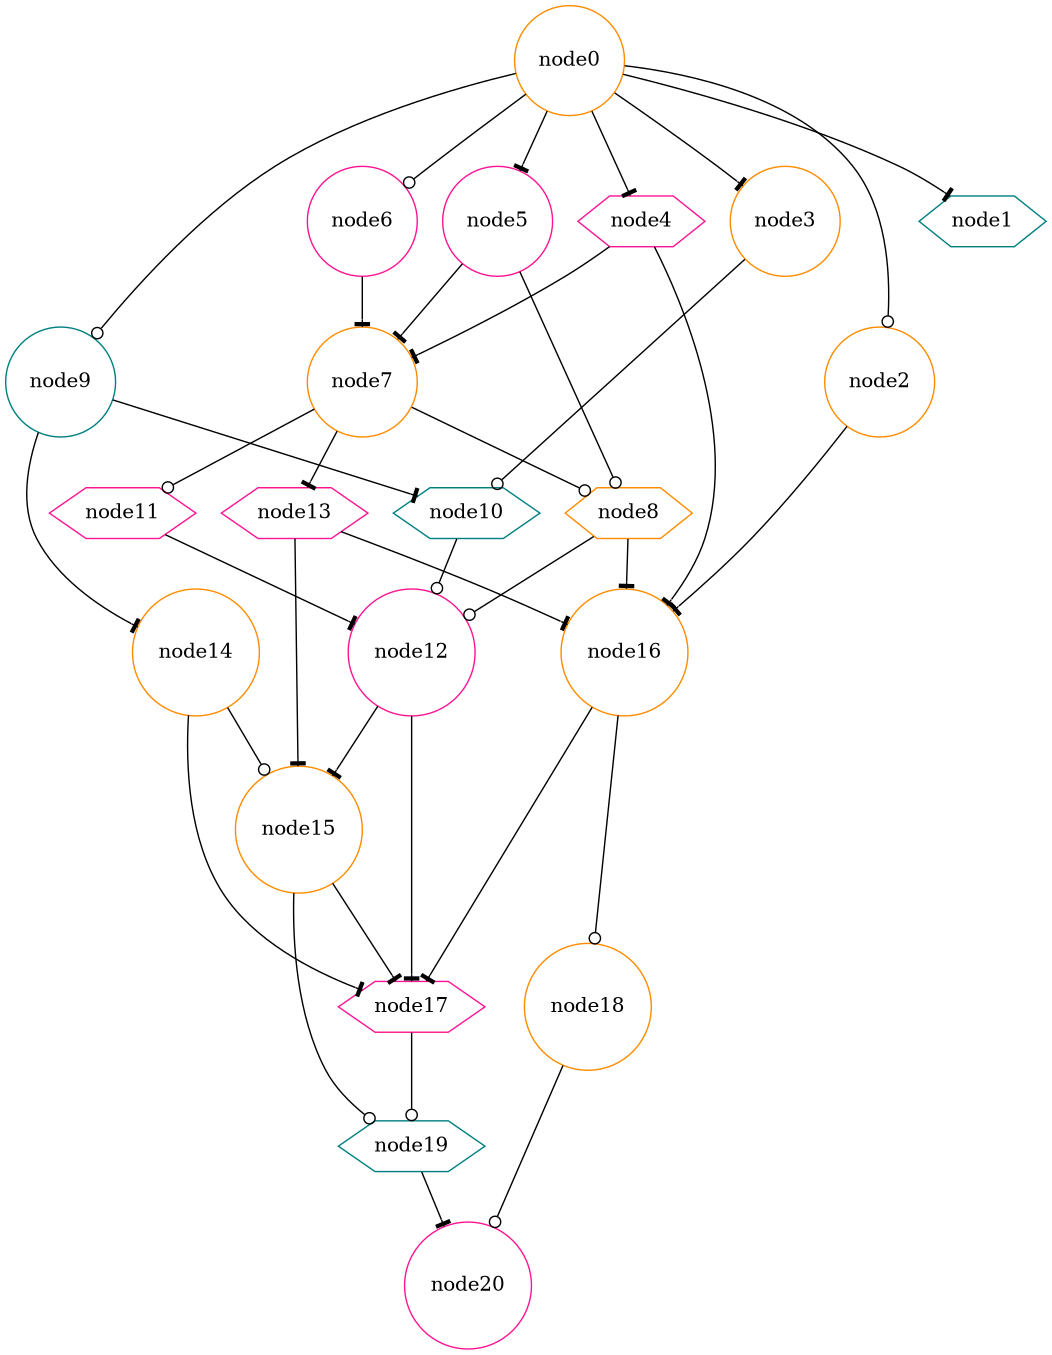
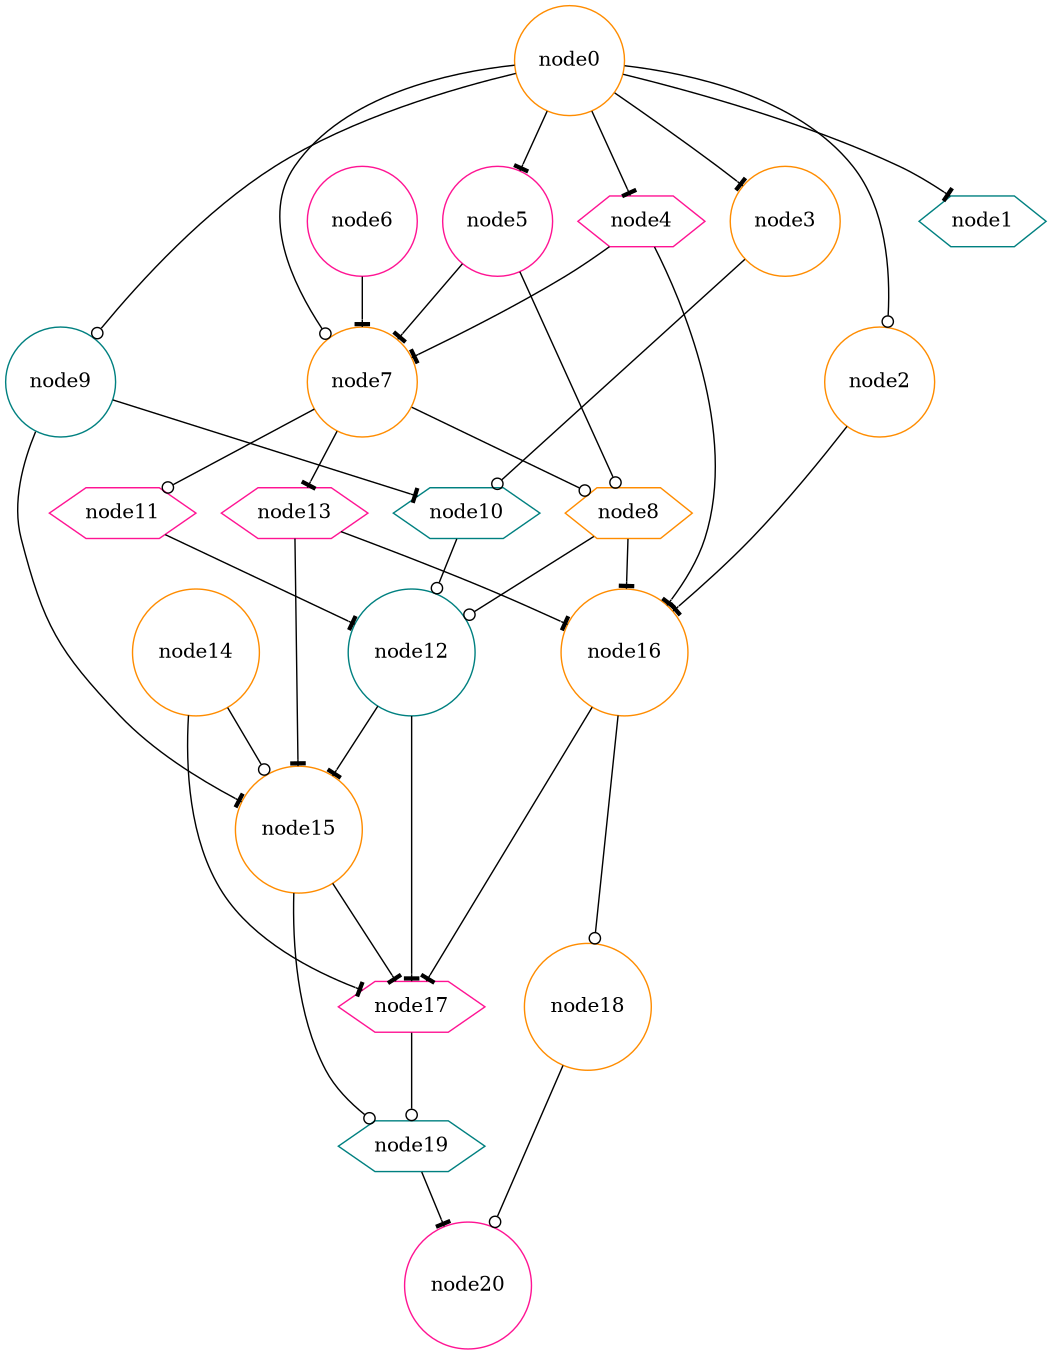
(470, 136) -> (344, 119)
(42, 547) -> (64, 649)
(412, 652) -> (412, 652)
